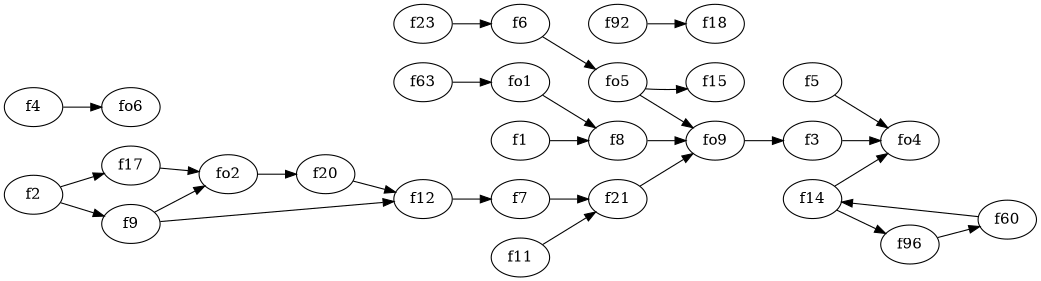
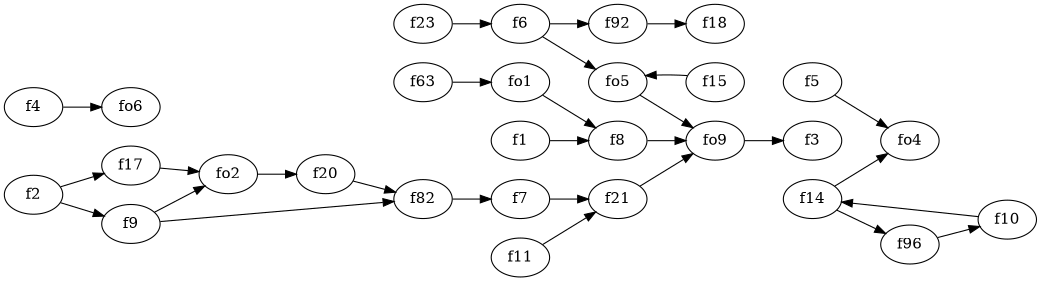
none -> (564, 24)
(661, 89) -> (672, 75)
(856, 141) -> none
(423, 199) -> (423, 199)
(1007, 220) -> (1007, 220)
